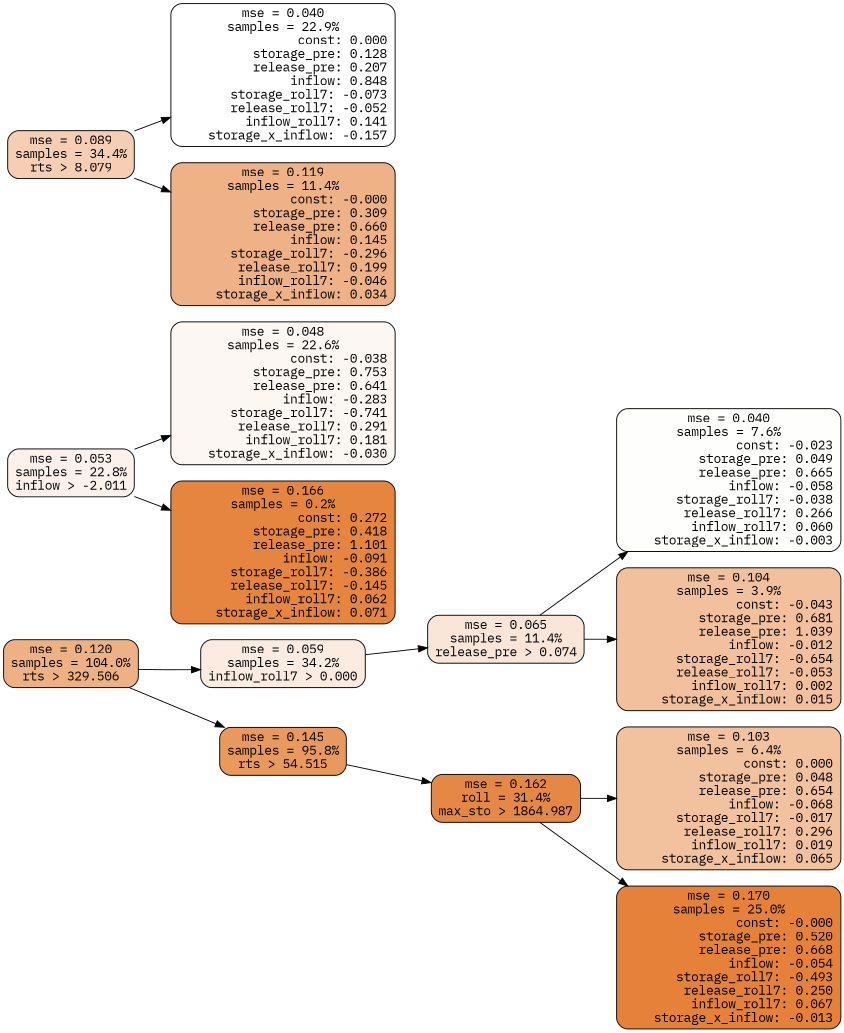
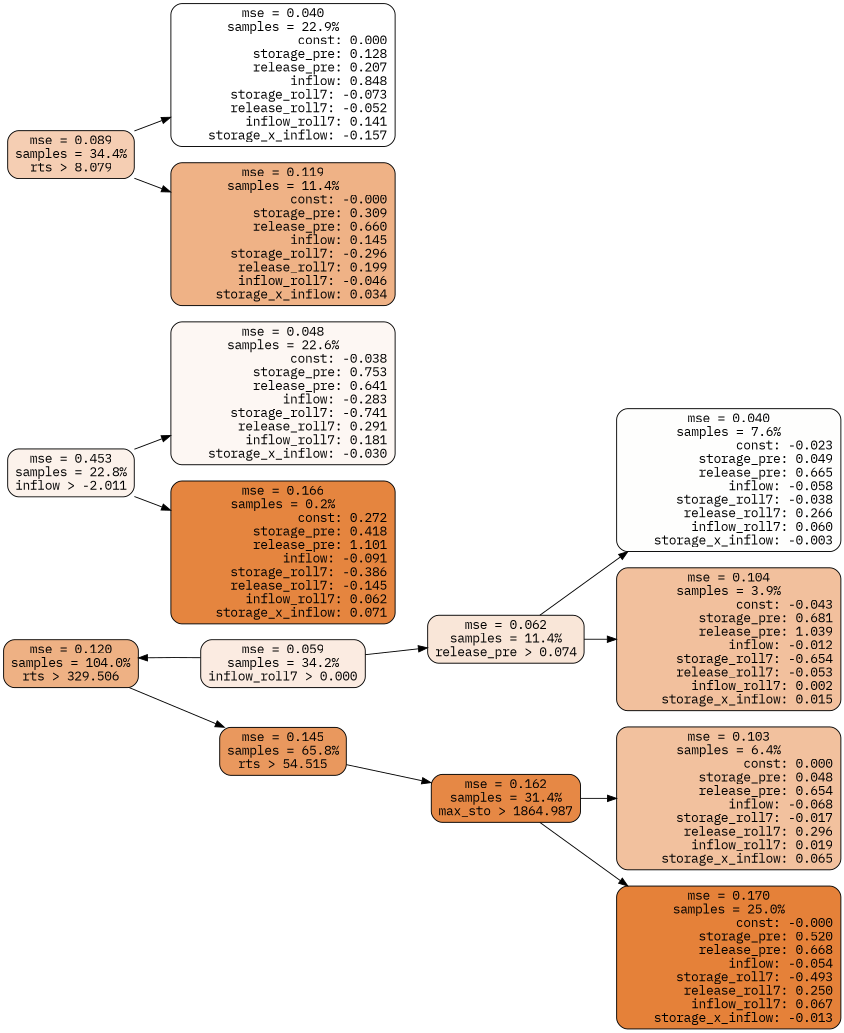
(71, 473) -> (71, 473)
(506, 639) -> (506, 639)
(165, 670) -> (174, 658)
(283, 751) -> (283, 751)
(506, 798) -> (506, 798)
